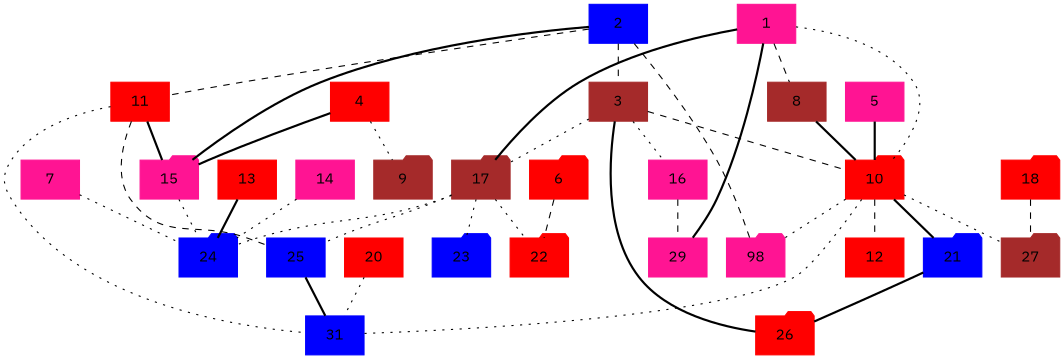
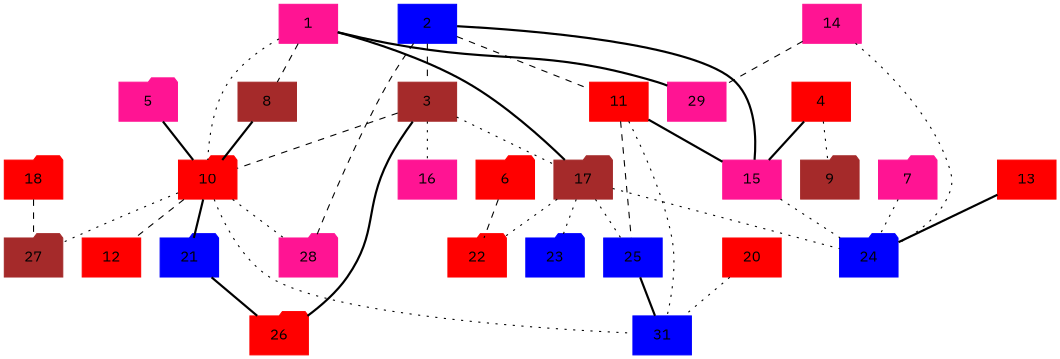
(875, 102) -> (148, 102)
(50, 180) -> (908, 180)
(169, 180) -> (752, 180)
(678, 219) -> (764, 63)
(756, 258) -> (308, 258)
